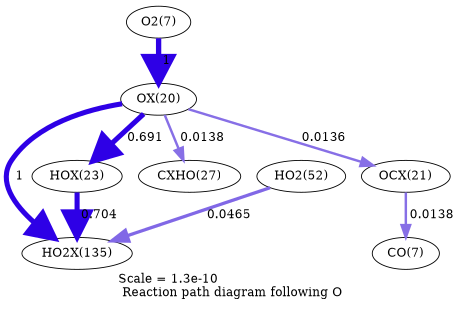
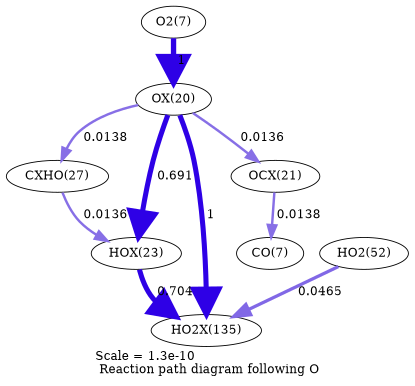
none -> (76, 217)
